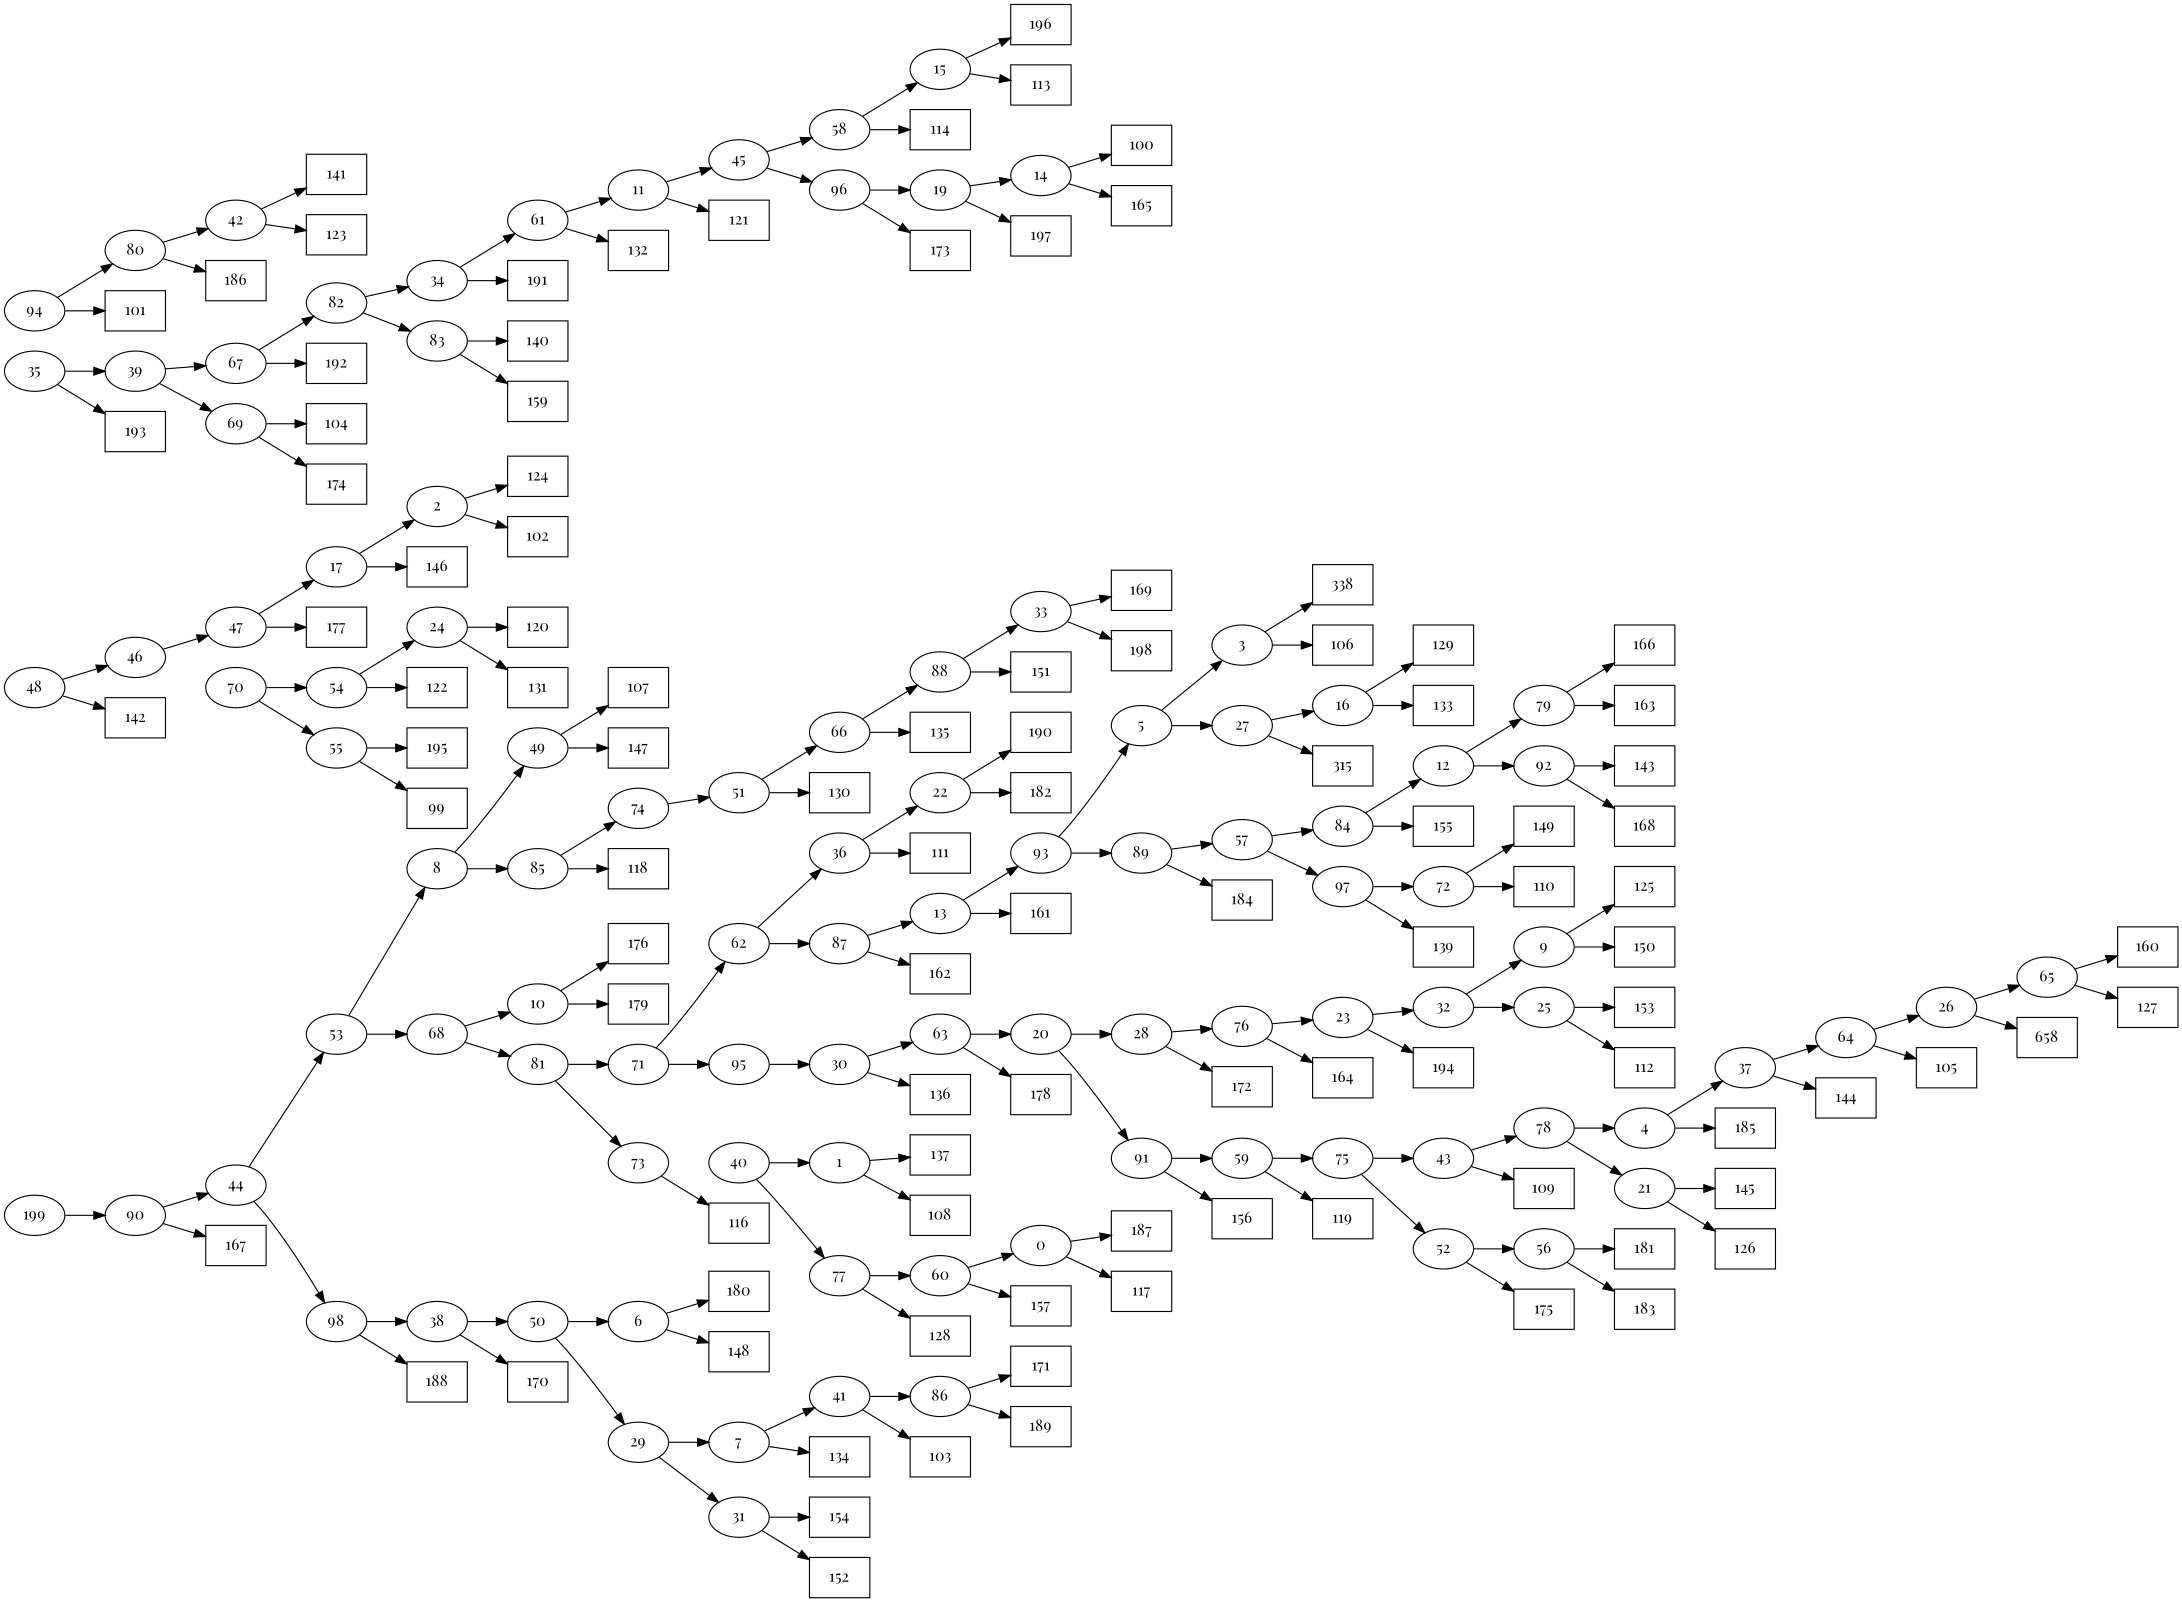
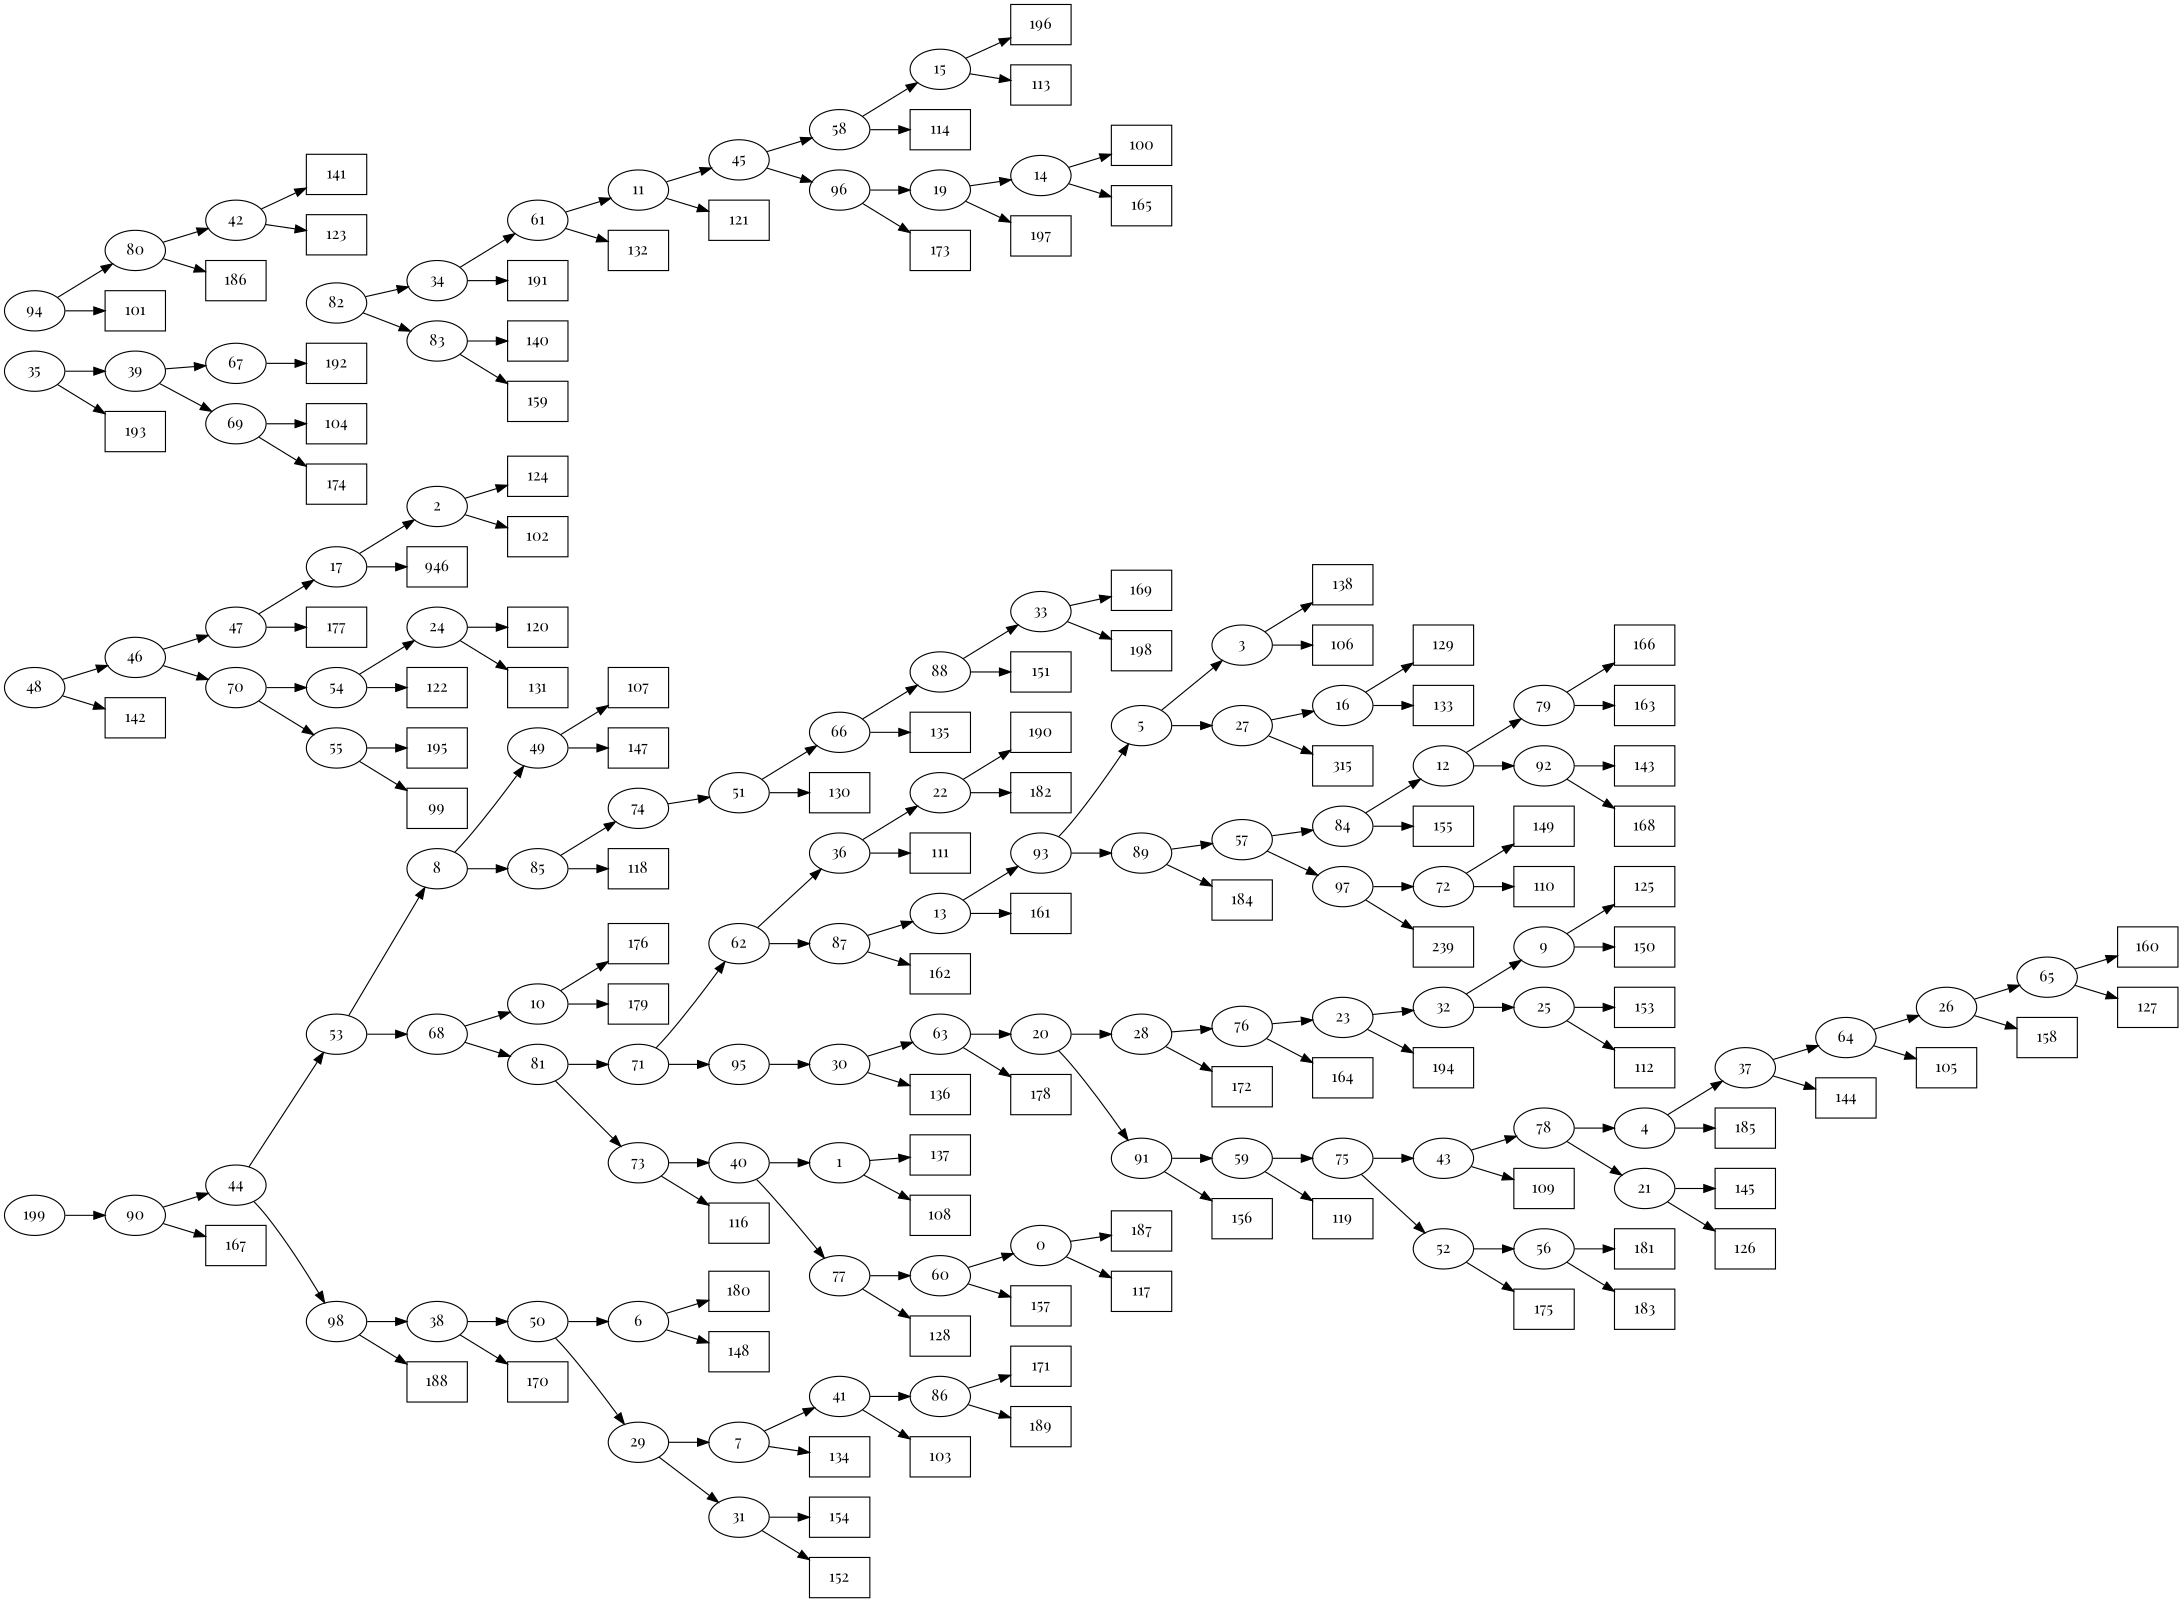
(281, 336) -> none
(437, 567) -> (437, 567)
(1343, 585) -> (1343, 585)
none -> (180, 671)
(1443, 947) -> (1443, 947)
(2047, 1038) -> (2047, 1038)
none -> (683, 1163)
